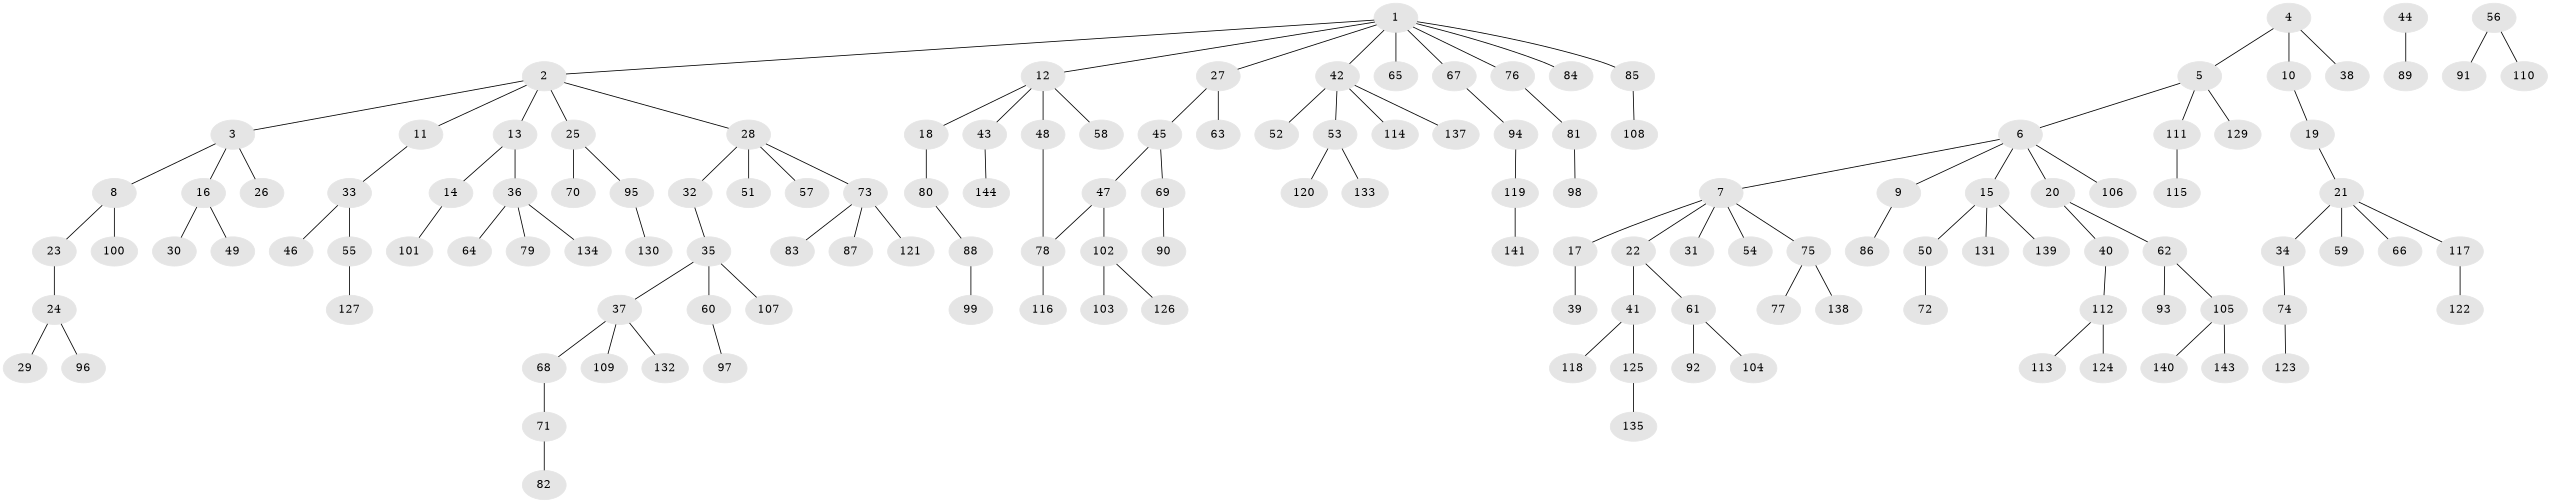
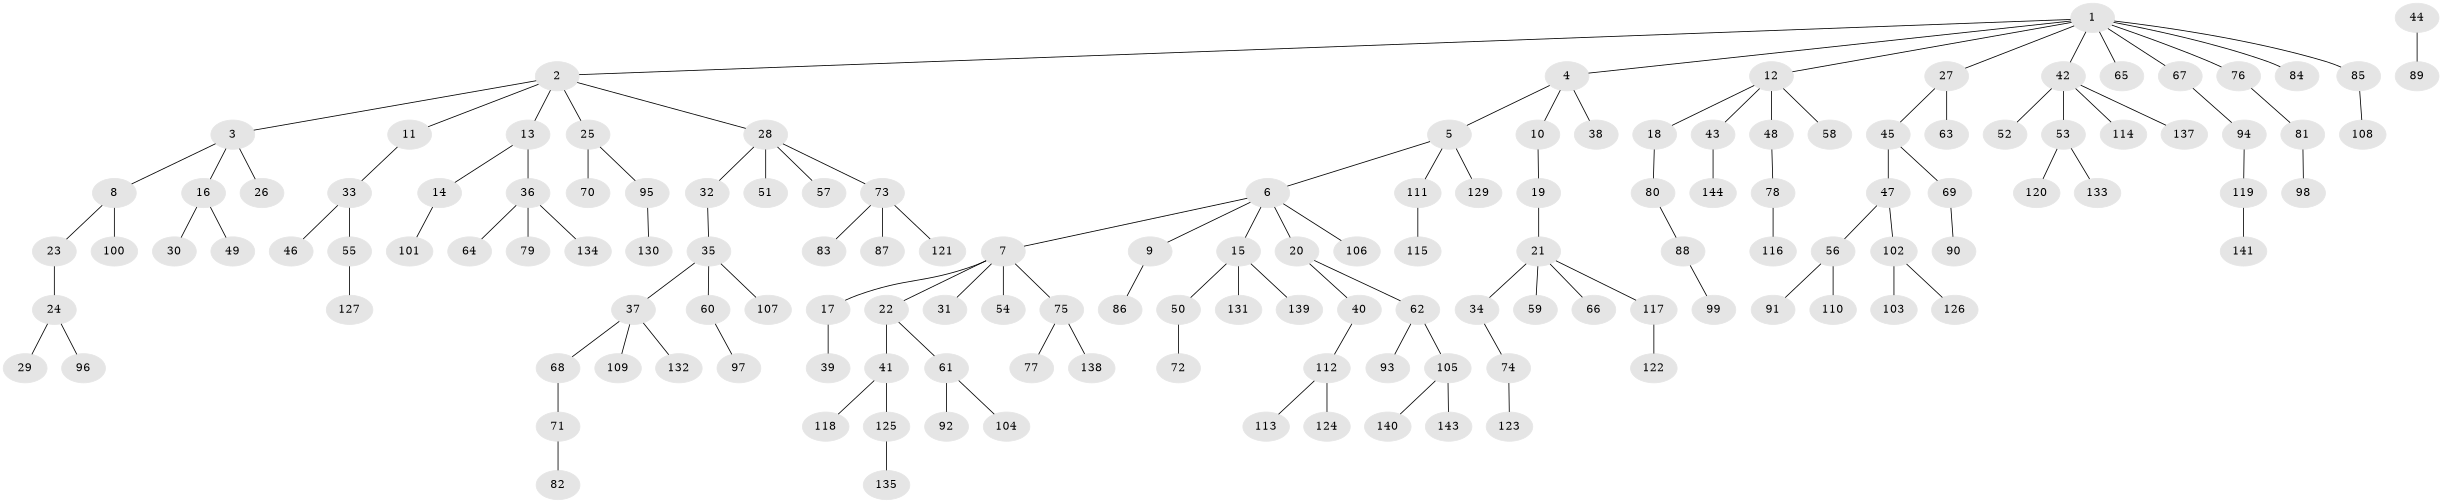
none -> (1830, 47)
(1074, 222) -> (1861, 222)
